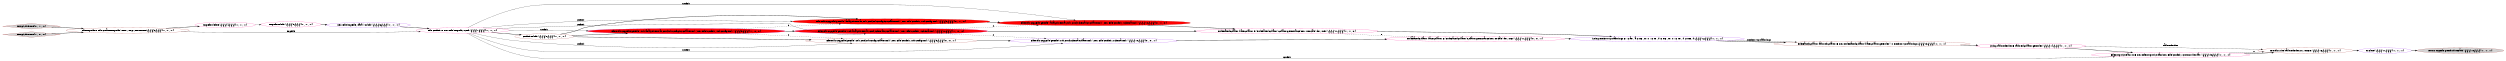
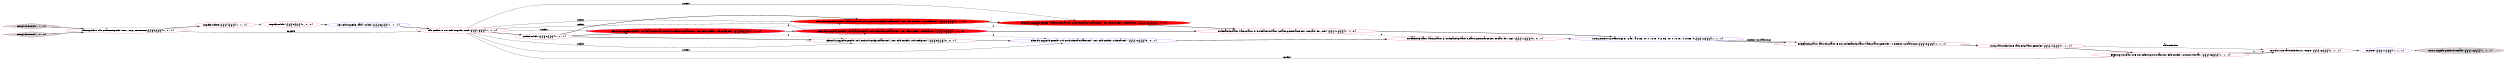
(2413, 51) -> (2413, 51)
